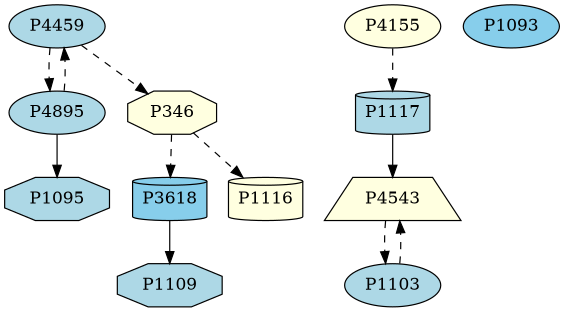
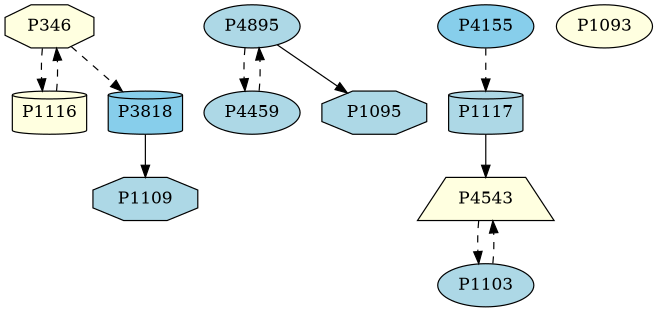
(393, 26) -> (486, 26)
(511, 26) -> (604, 26)
(110, 66) -> (57, 76)
(170, 199) -> (145, 113)
